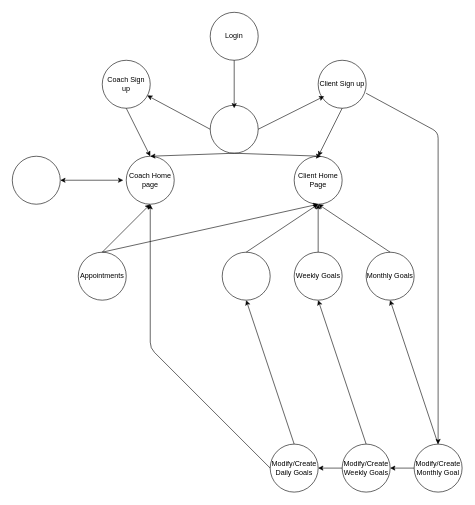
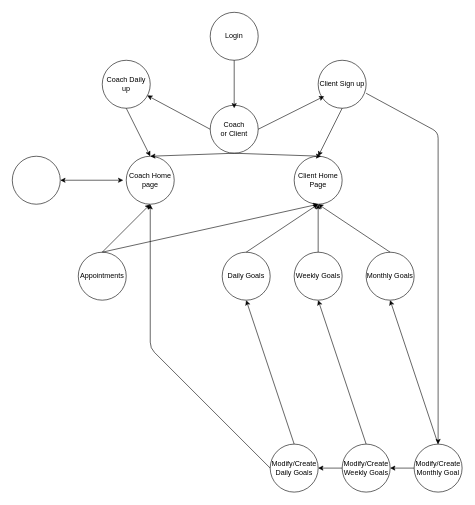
(126, 84) -> (126, 84)
none -> (234, 129)
none -> (246, 276)
